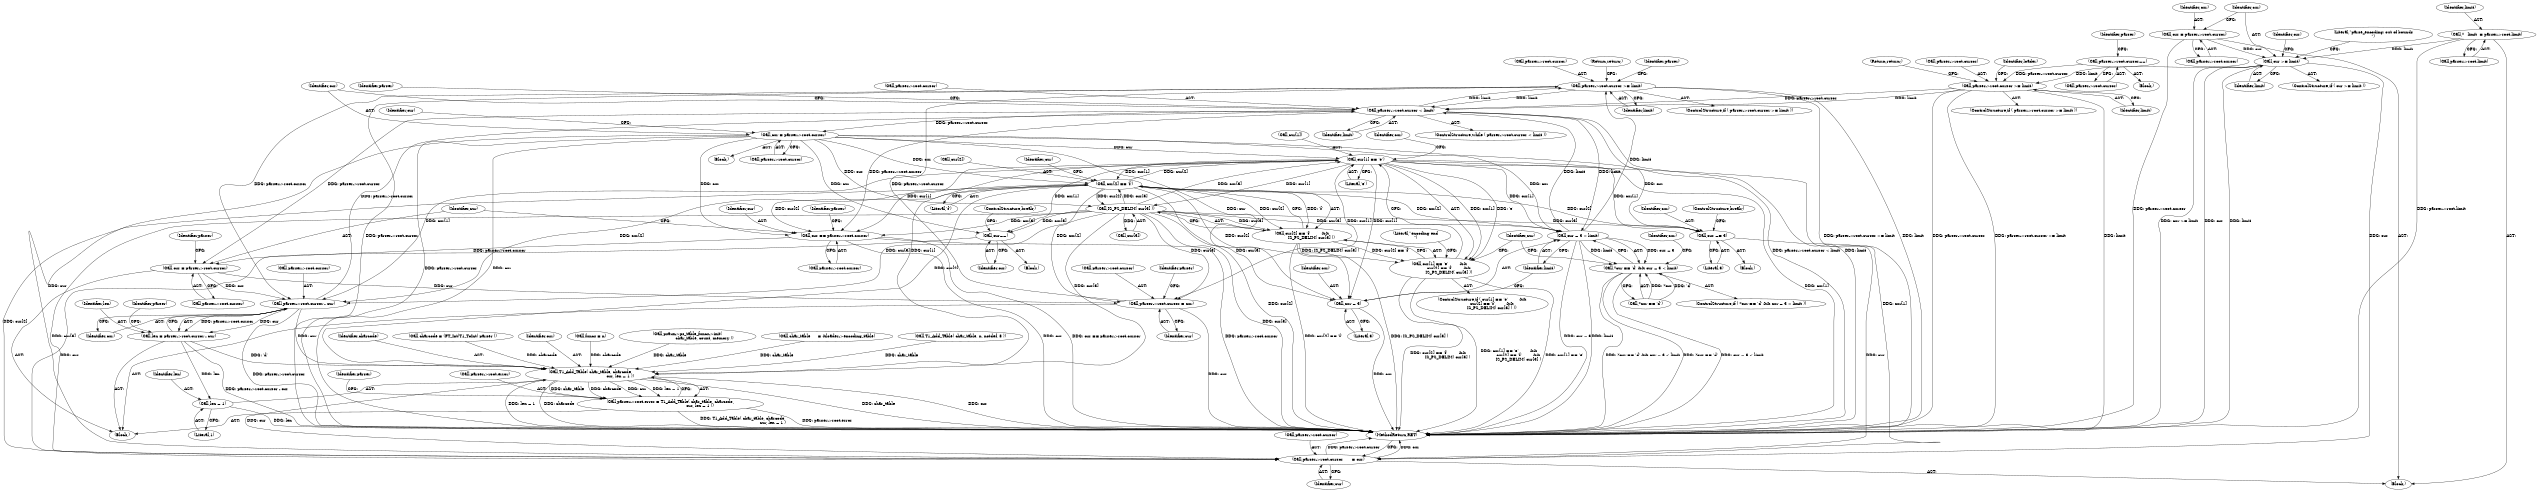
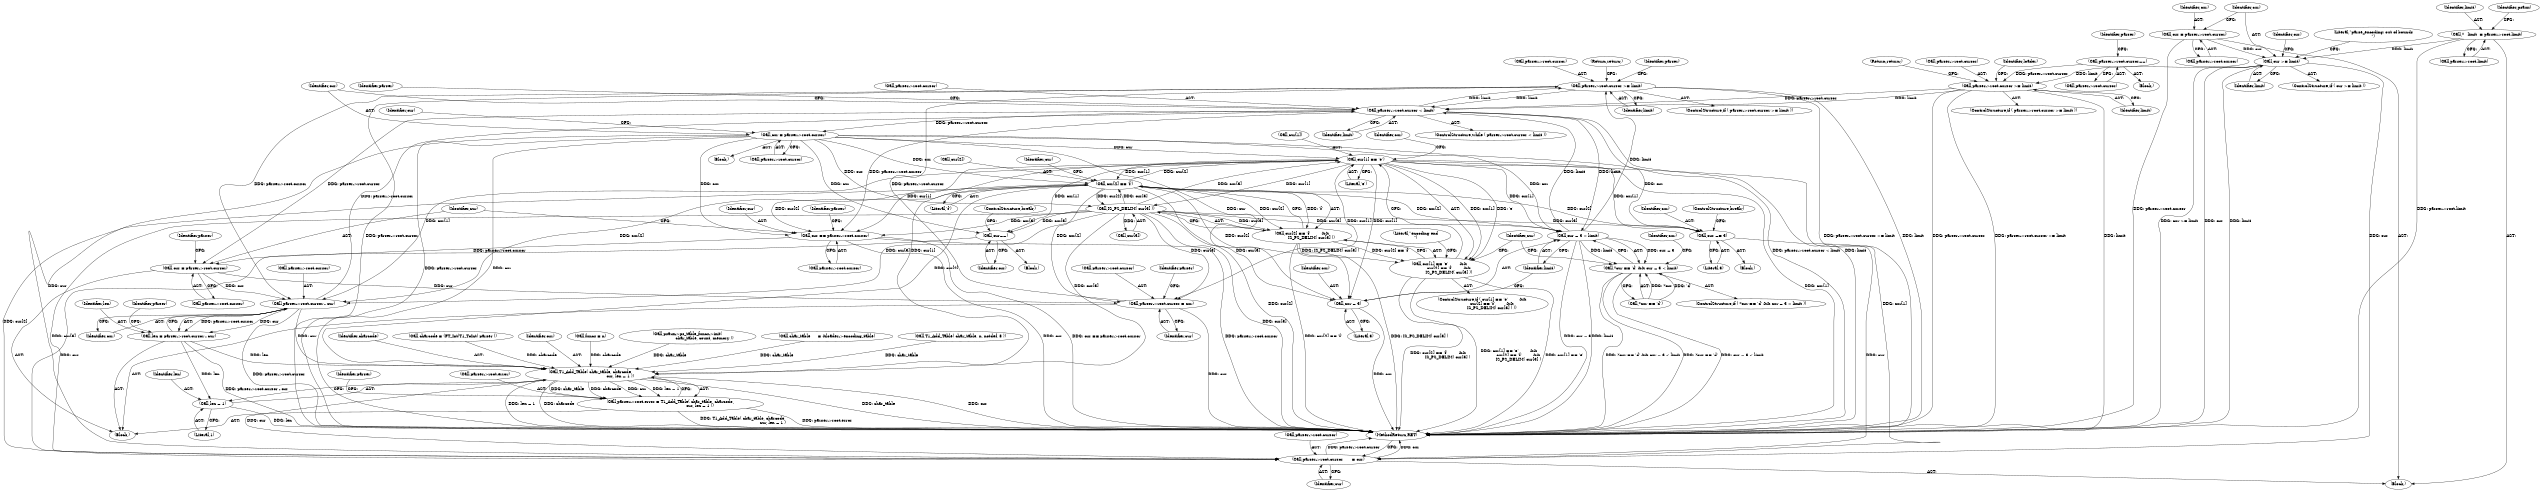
none -> (2514, 8)
(259, 355) -> (259, 355)
none -> (365, 385)
